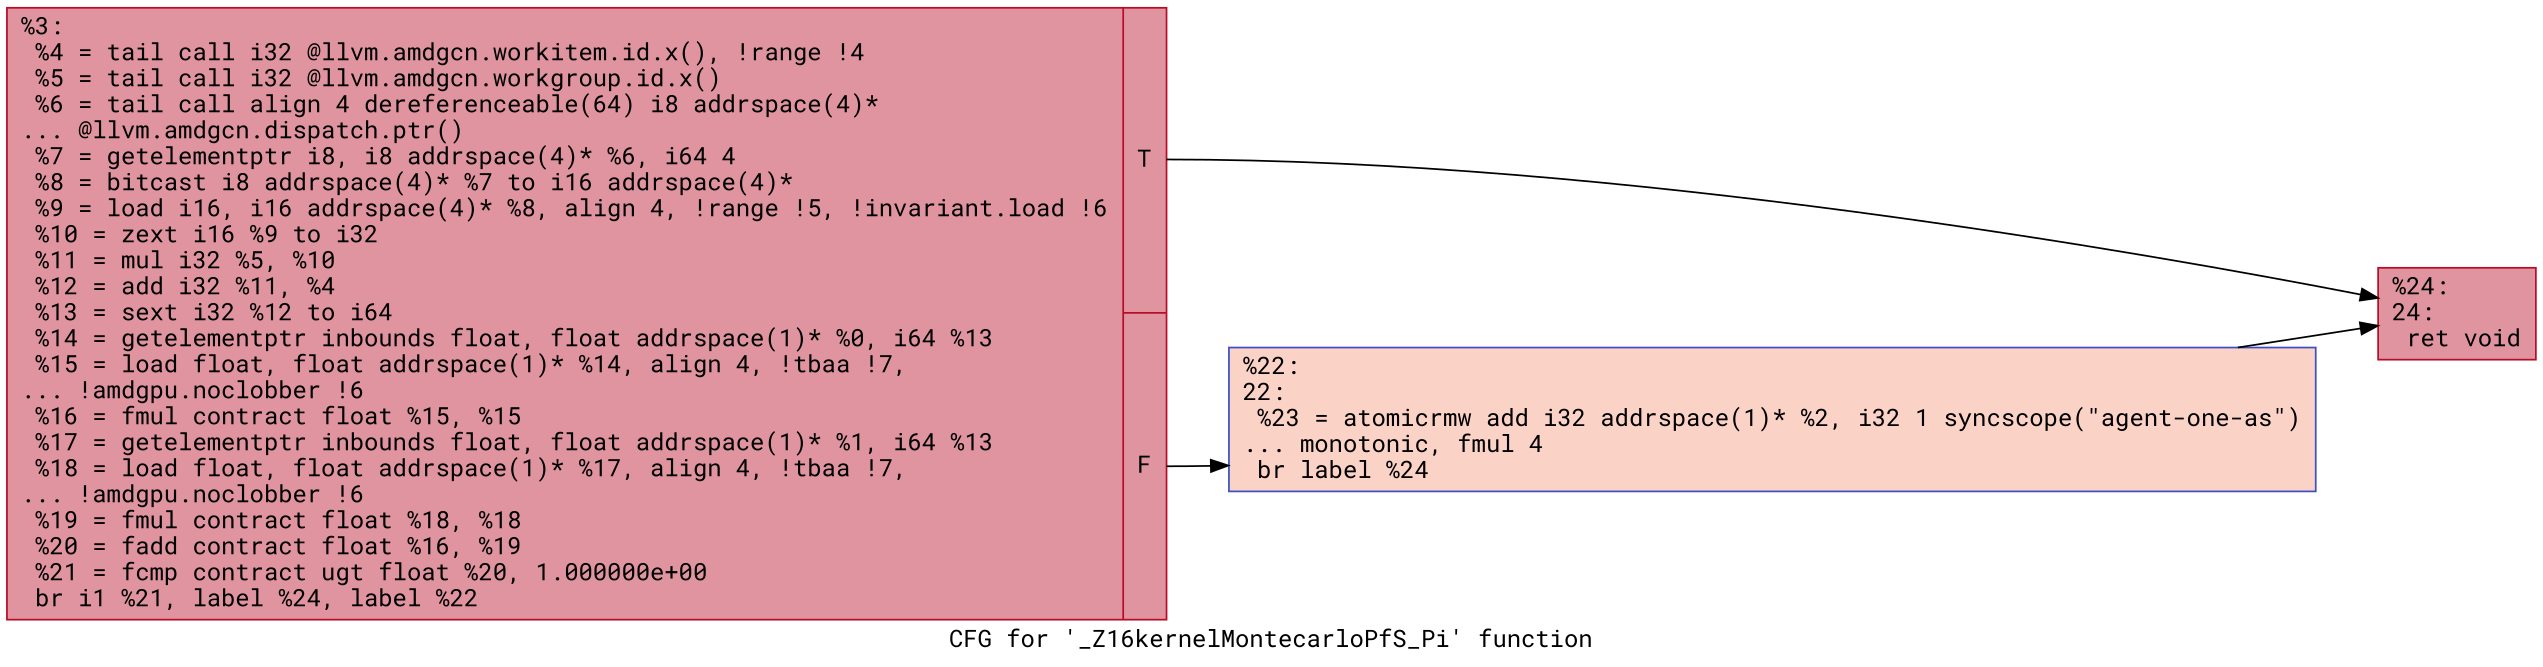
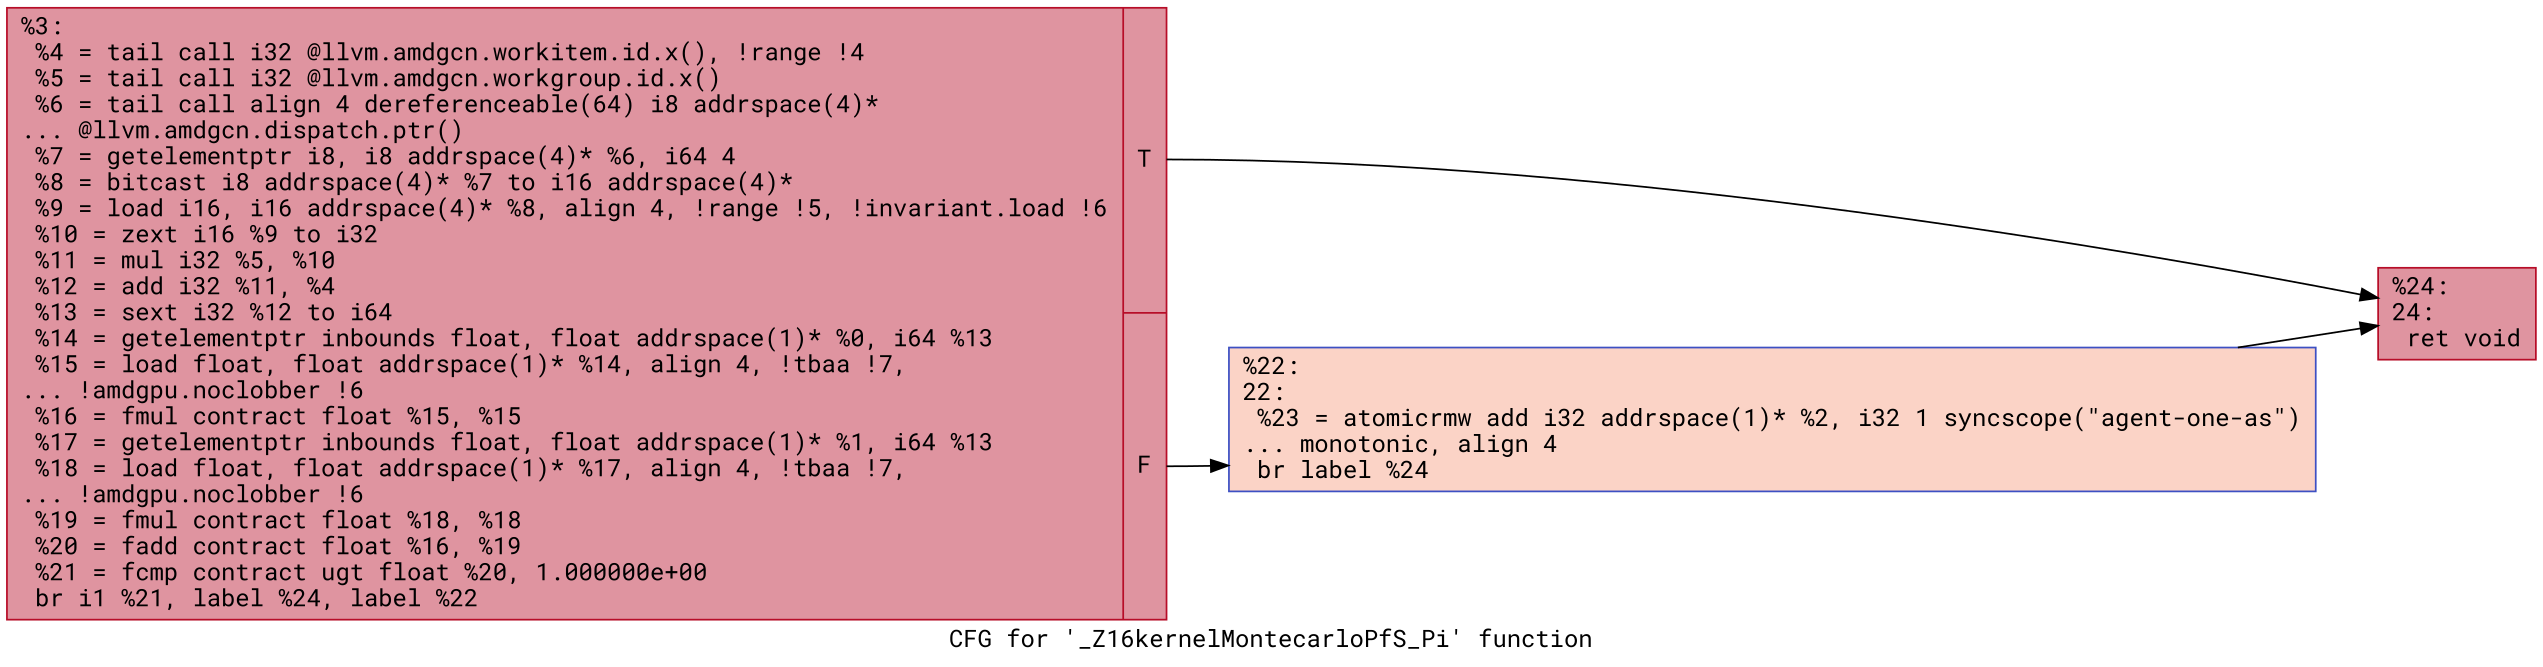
(1394, 445) -> (1401, 445)
